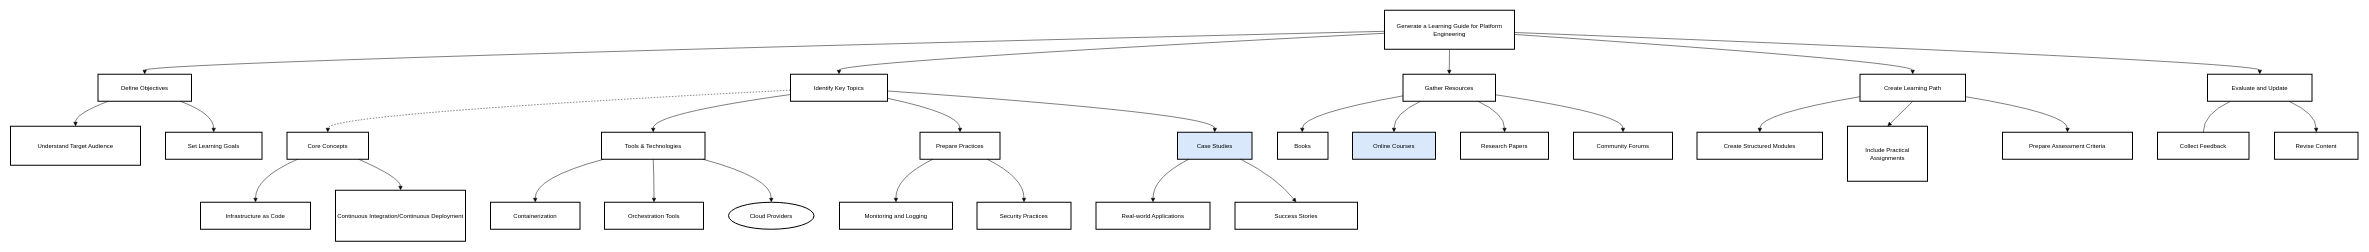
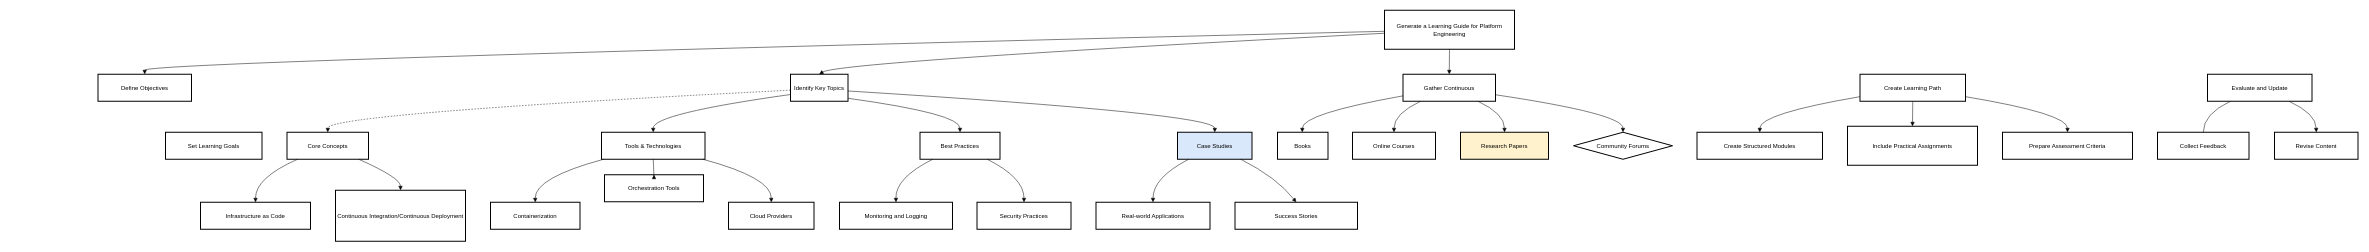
(1910, 69) -> none
(2257, 70) -> none
(839, 88) -> (819, 88)
(1449, 88) -> (1449, 88)
(76, 120) -> none
(213, 127) -> none
(75, 146) -> none
(960, 146) -> (960, 146)
(1394, 146) -> (1394, 146)
(1504, 146) -> (1504, 146)
(1623, 146) -> (1623, 146)
(1887, 154) -> (1912, 146)
(654, 216) -> (654, 188)
(771, 216) -> (771, 216)
